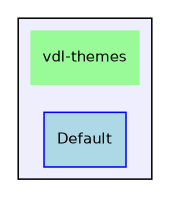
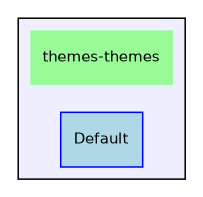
(85, 58) -> (102, 58)
